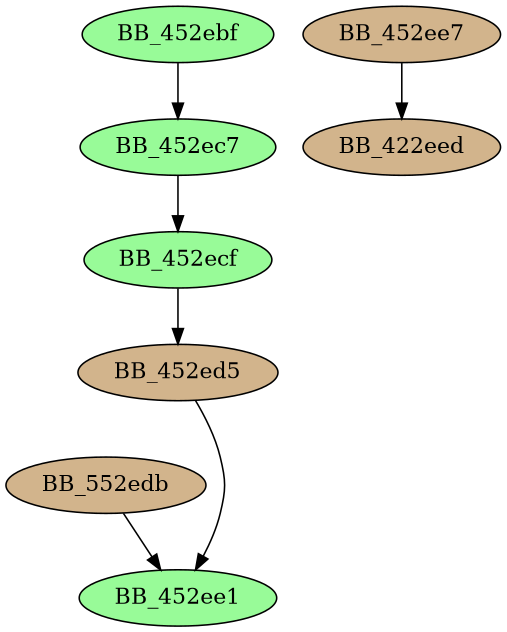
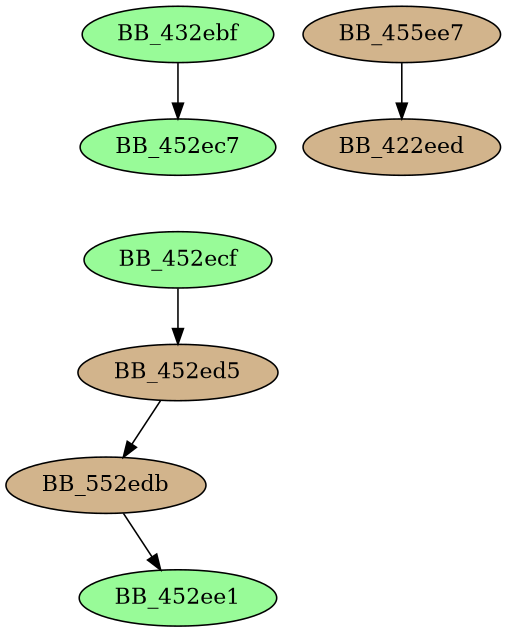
(178, 34) -> (178, 34)
(402, 34) -> (402, 34)
(178, 196) -> none
(224, 477) -> (146, 422)
